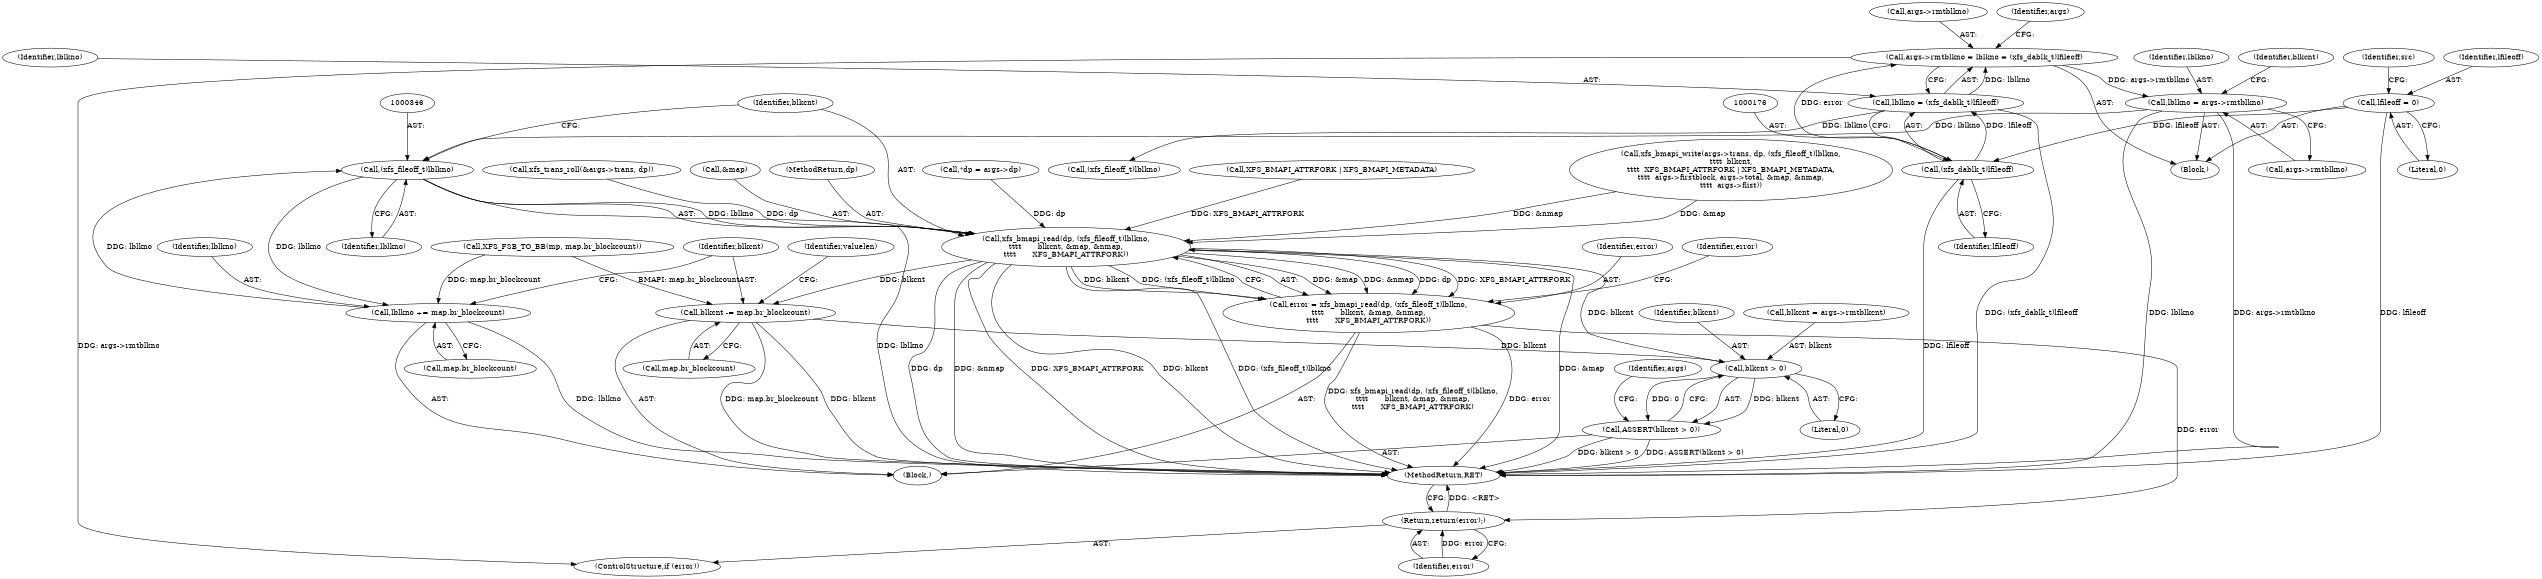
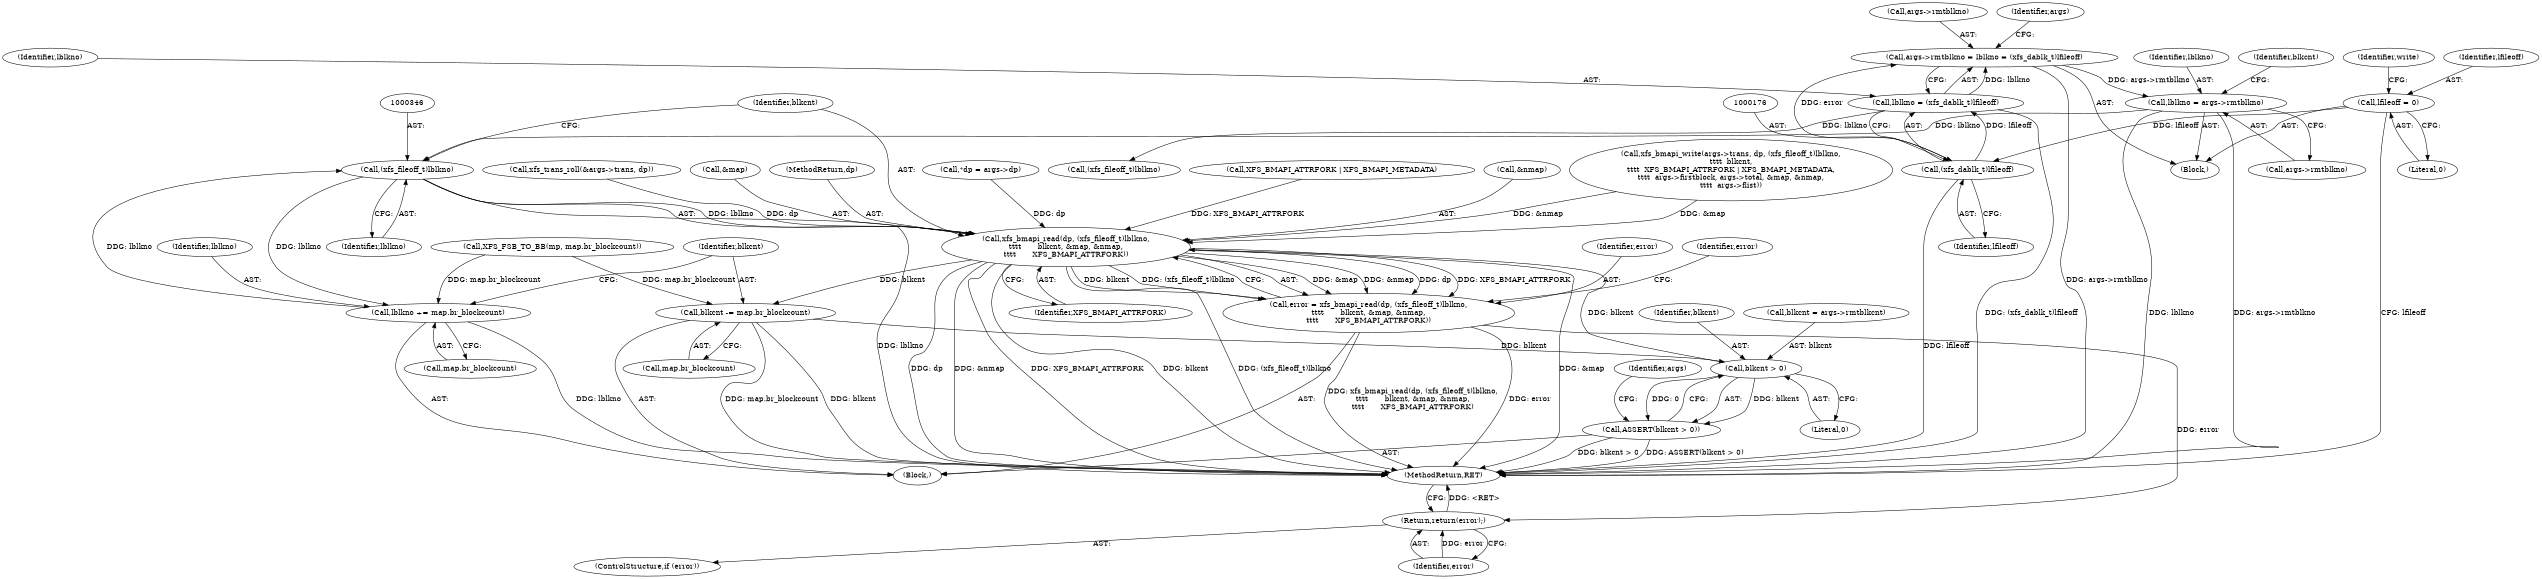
(2389, 58) -> (2389, 58)
(505, 69) -> (1992, 451)
none -> (1522, 170)
(841, 247) -> none
(689, 280) -> (689, 280)
none -> (1101, 313)
(2403, 313) -> (2403, 313)
